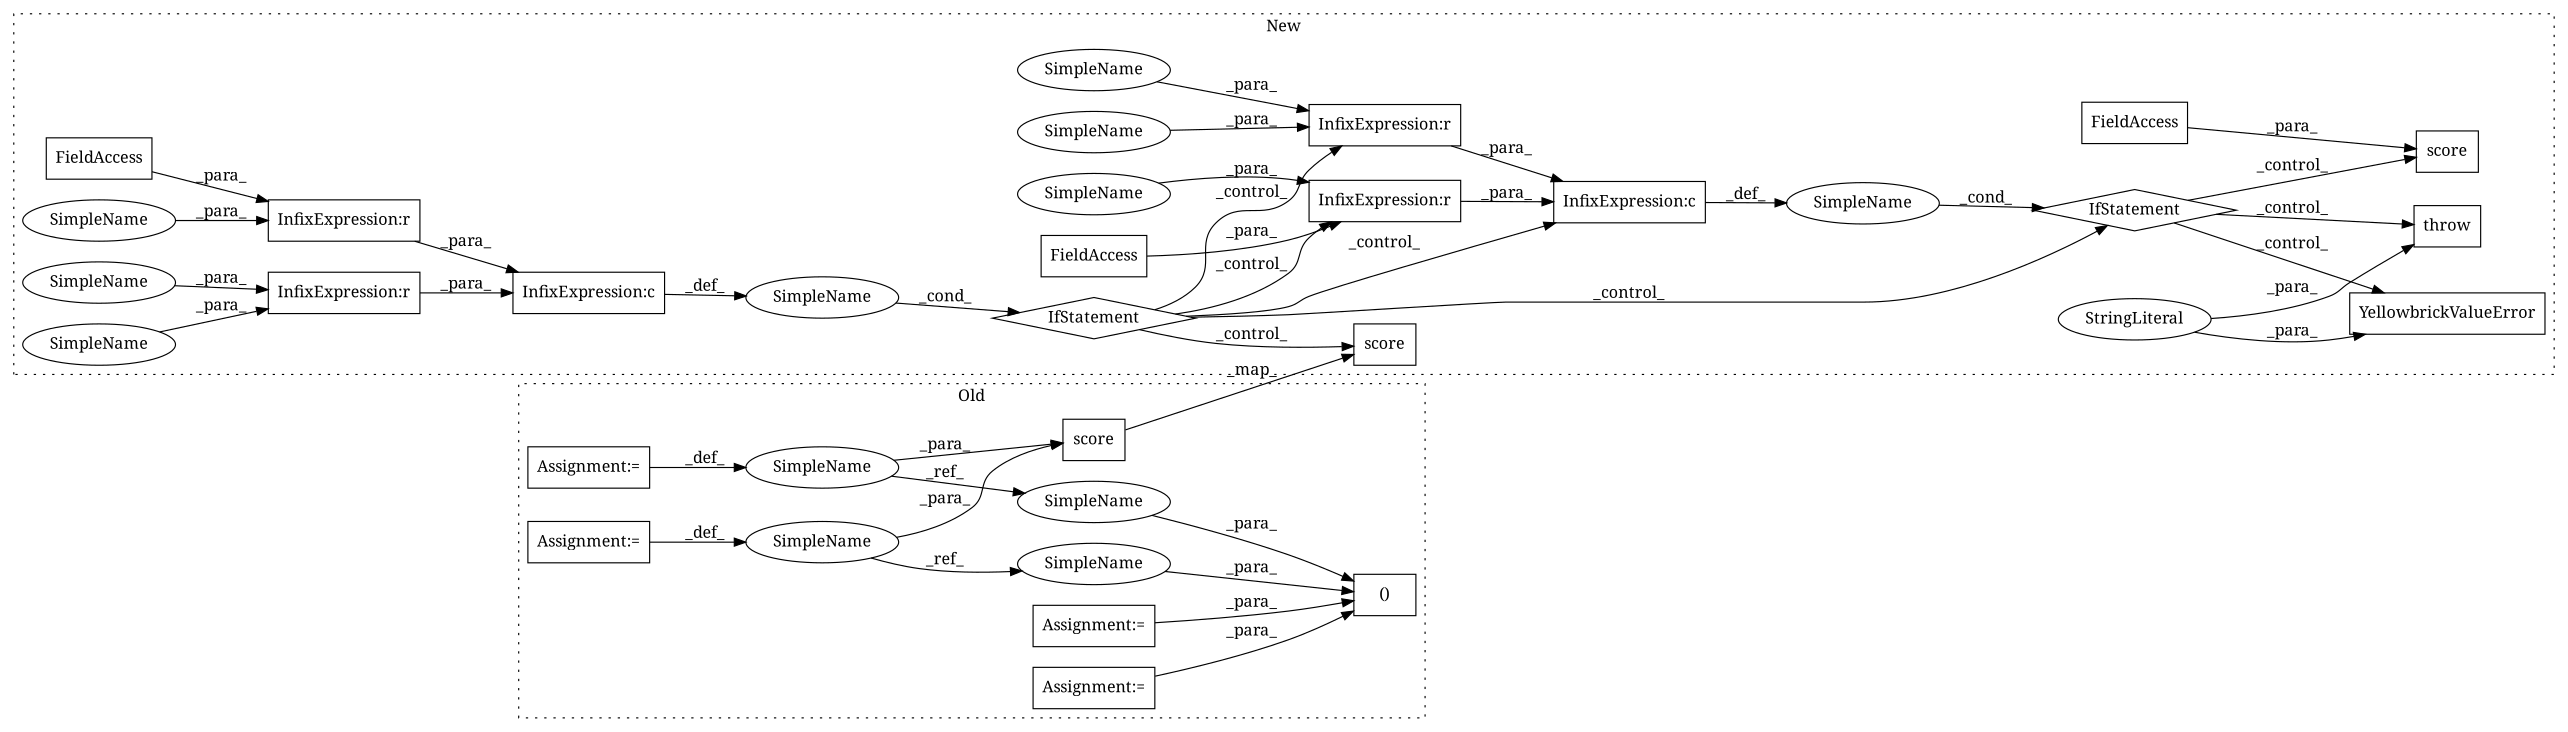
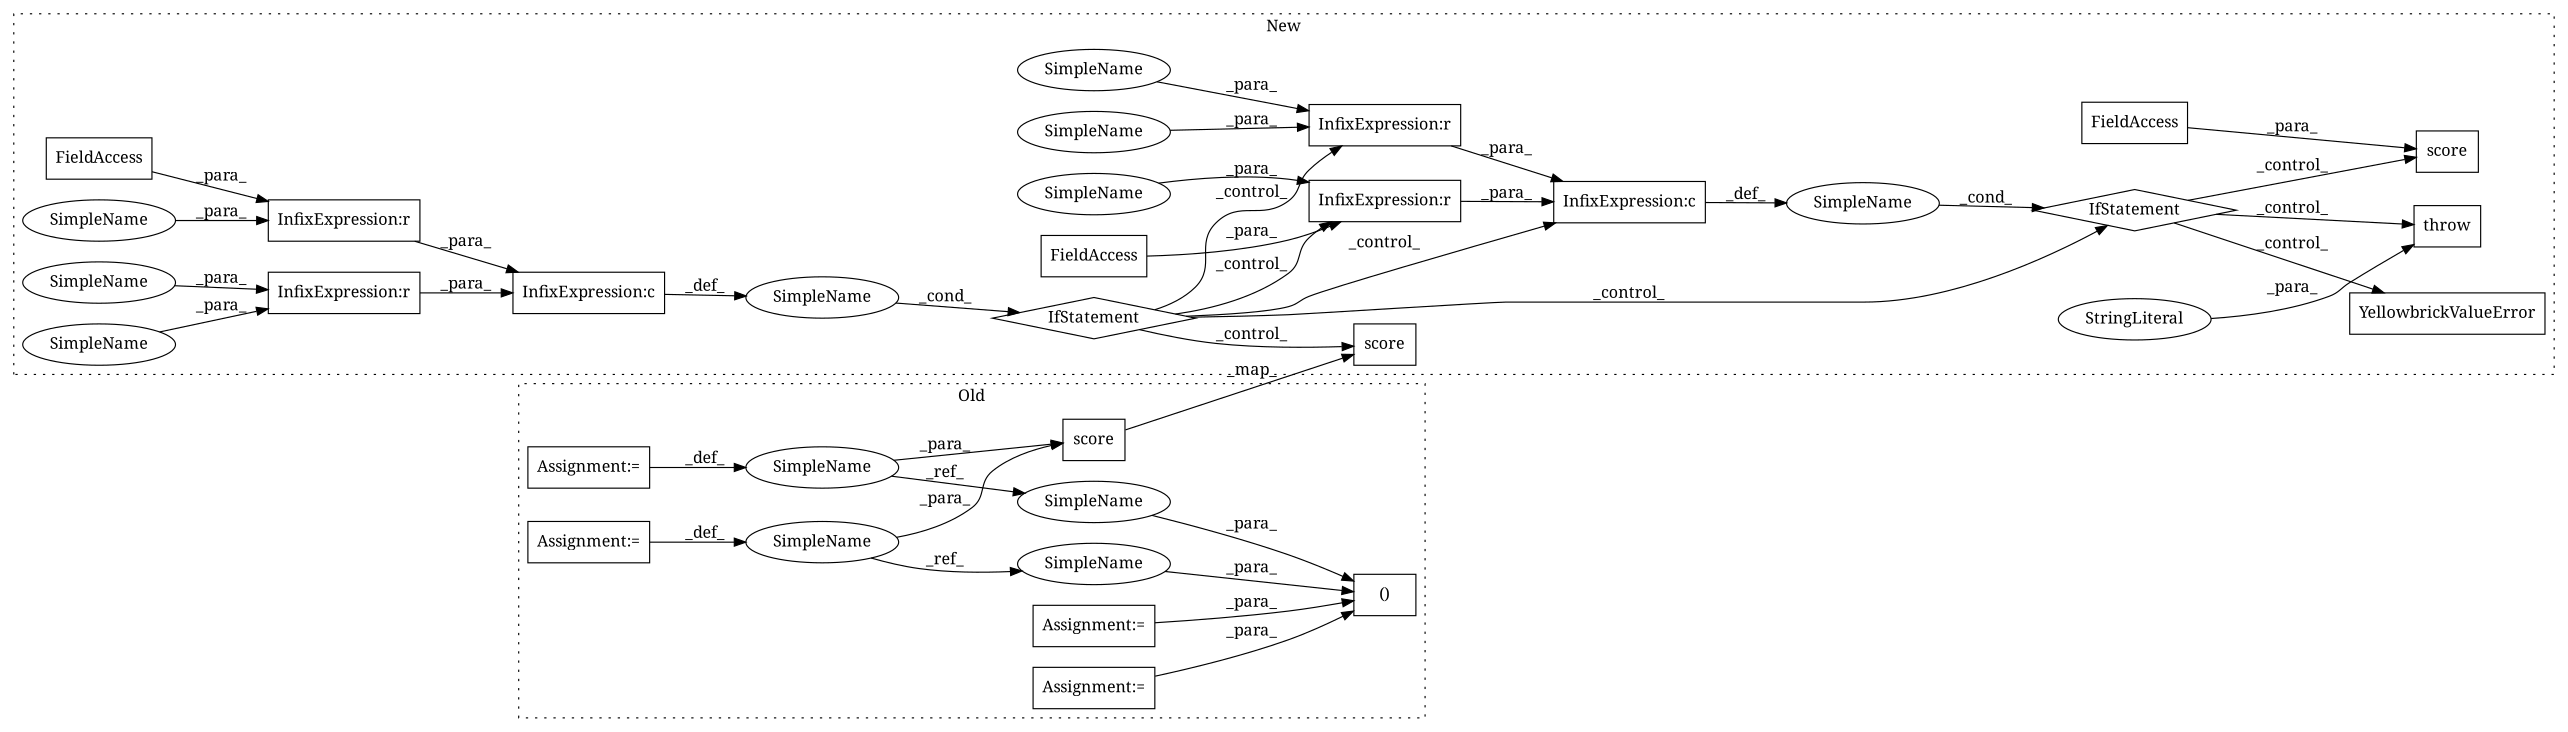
(2274, 341) -> none
